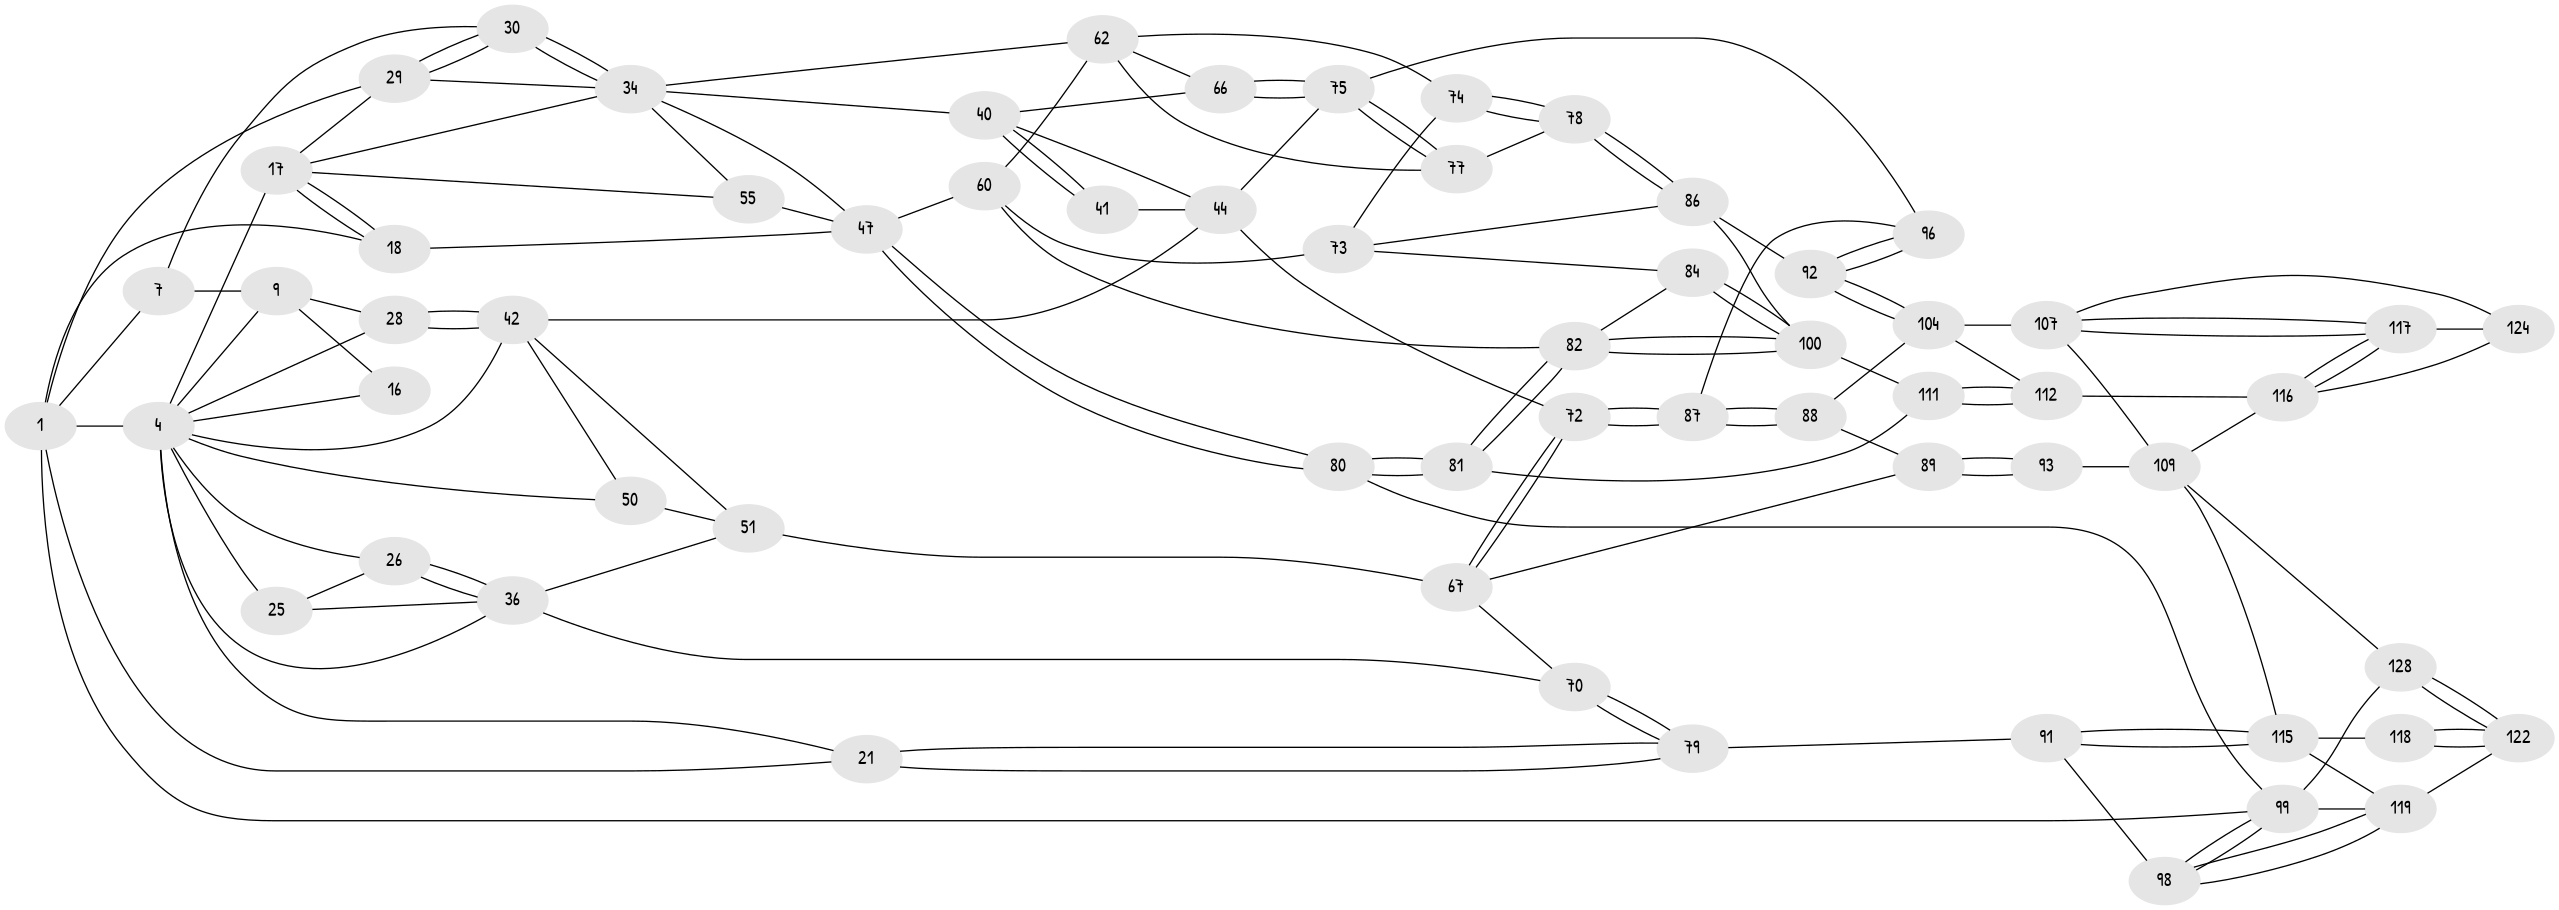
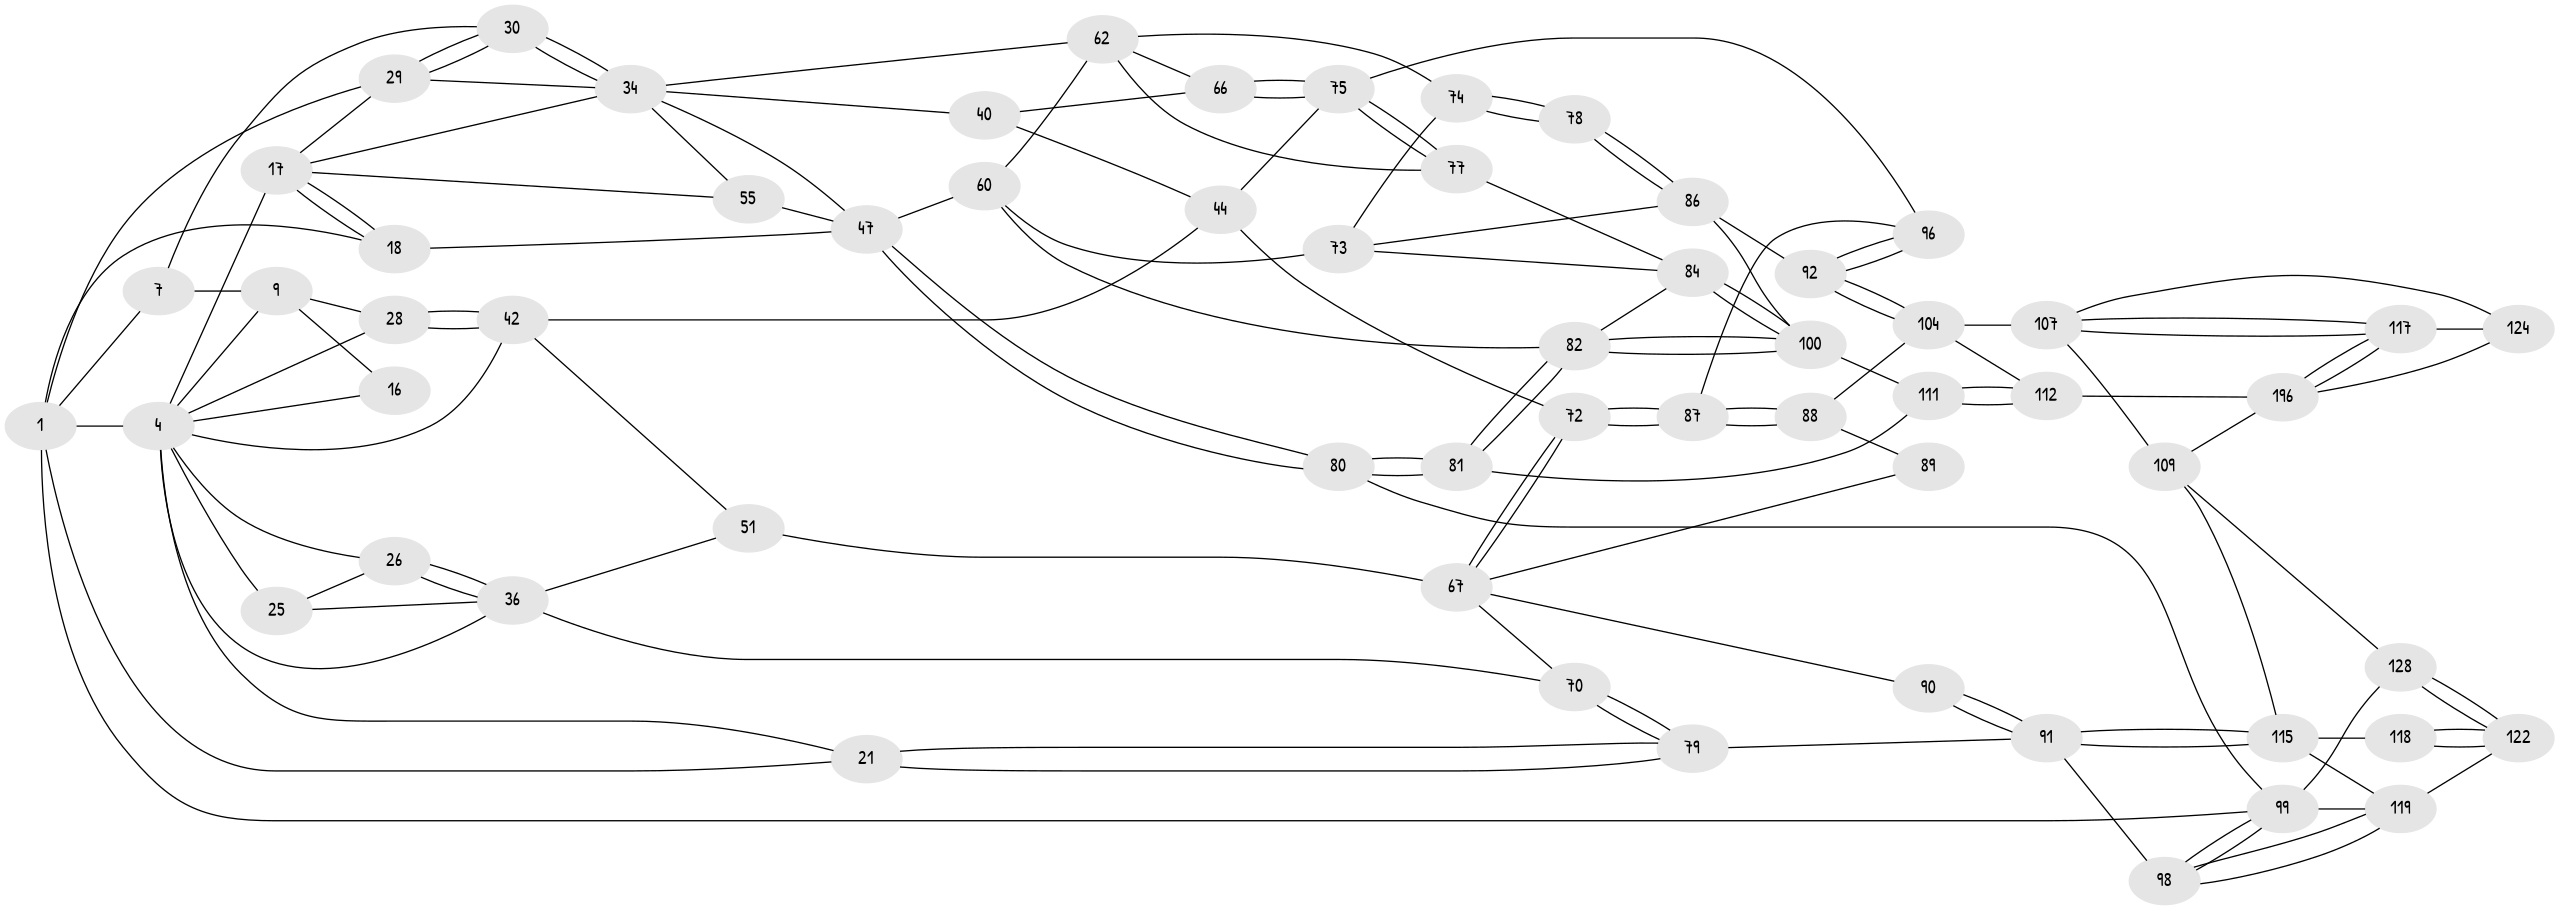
(1516, 144) -> (1583, 225)
(1103, 210) -> none
(2283, 397) -> (2283, 397)
(2047, 467) -> none
(631, 501) -> none
none -> (1929, 688)
